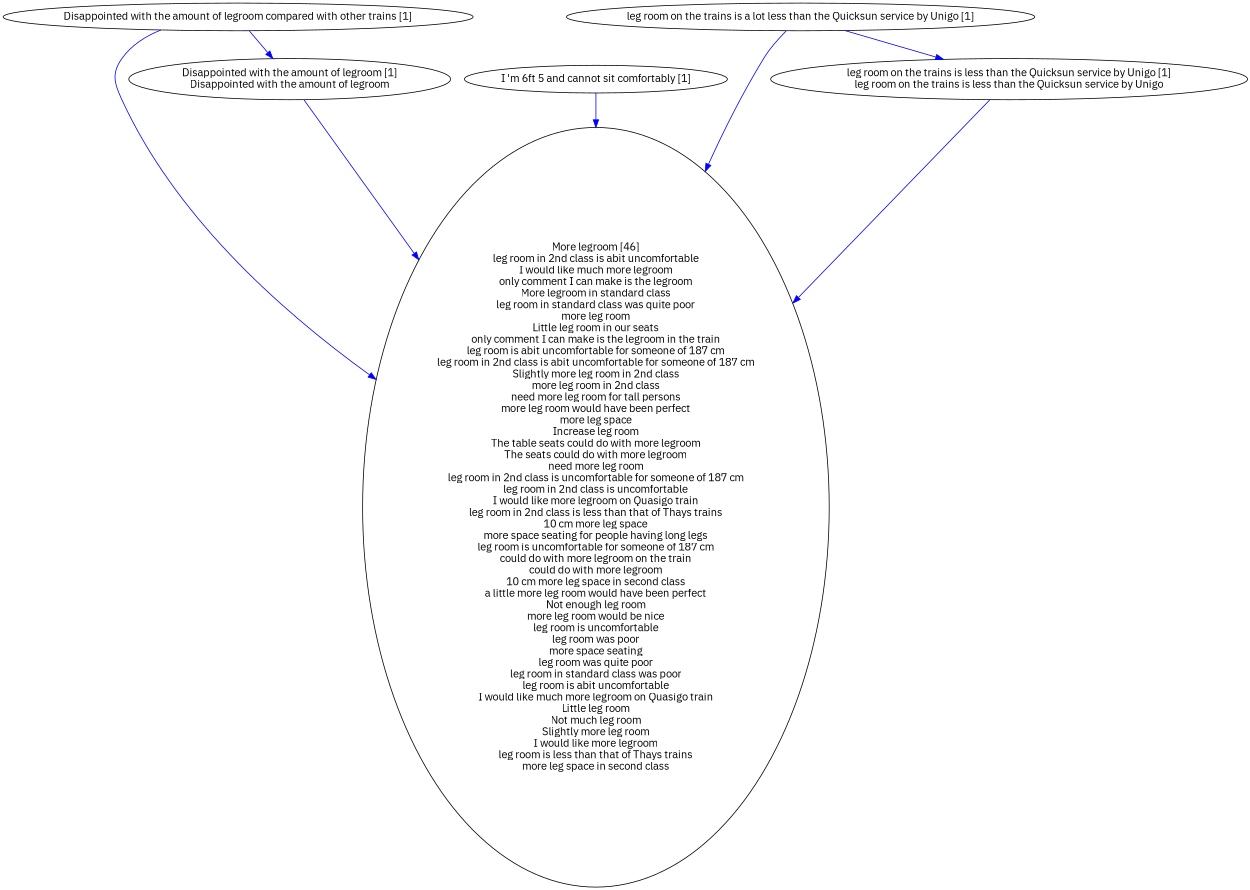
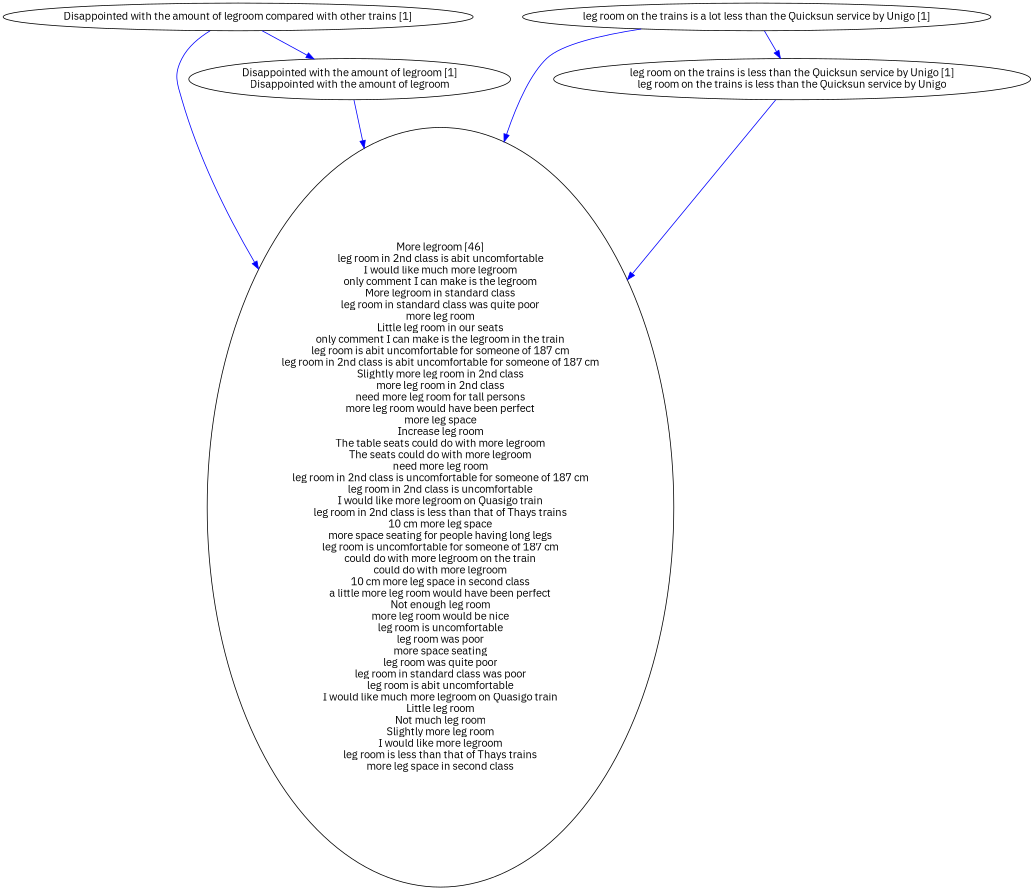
(596, 79) -> none
